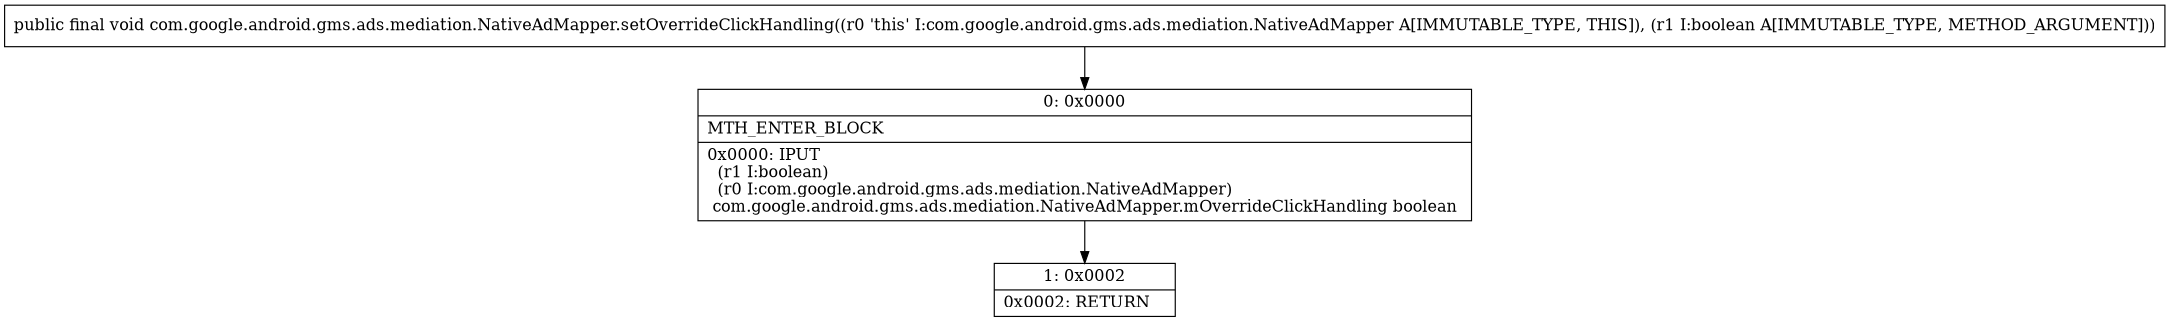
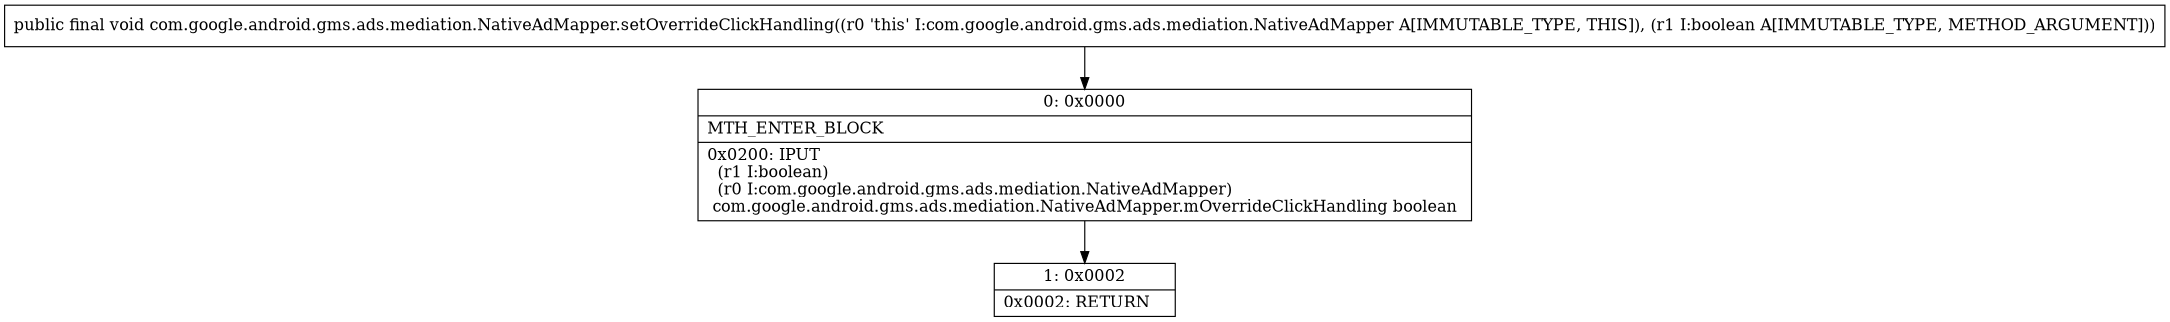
(769, 155) -> (769, 155)
